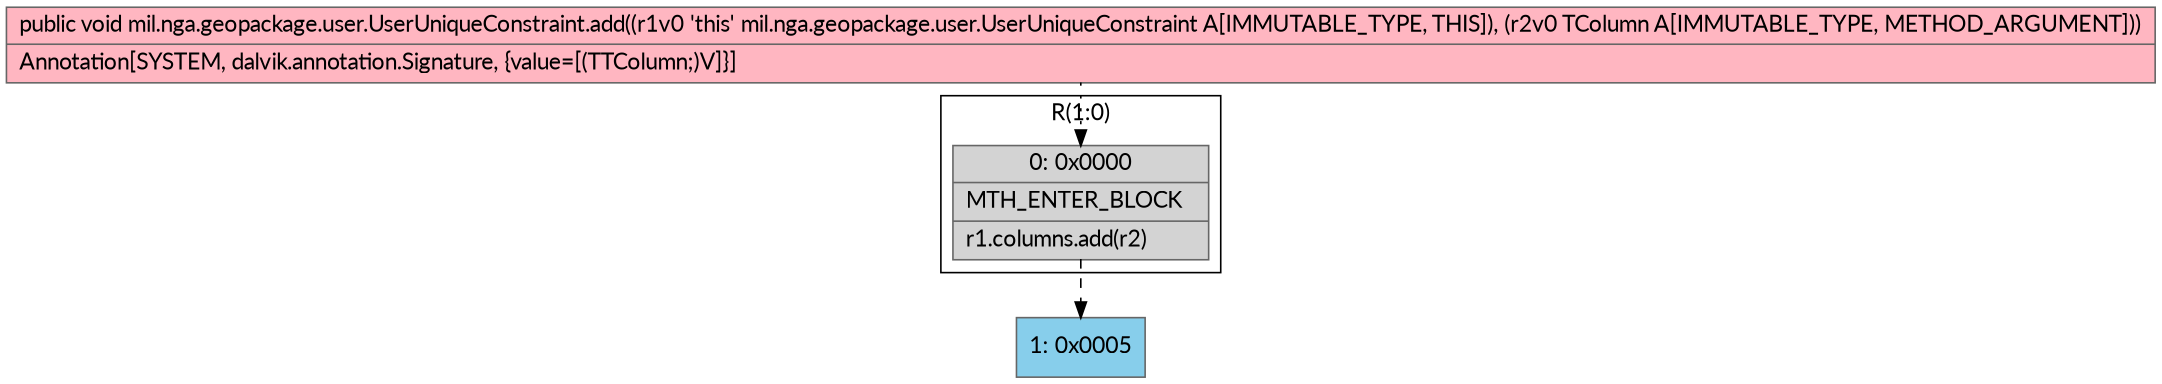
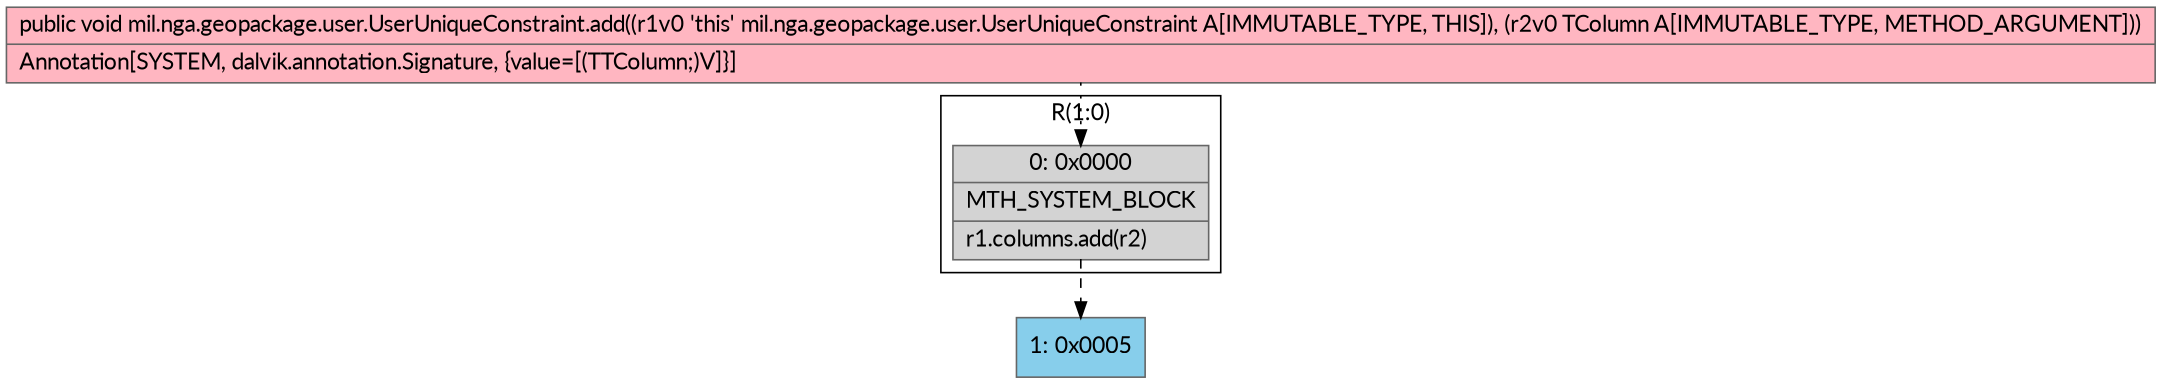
(1074, 201) -> (1081, 201)
